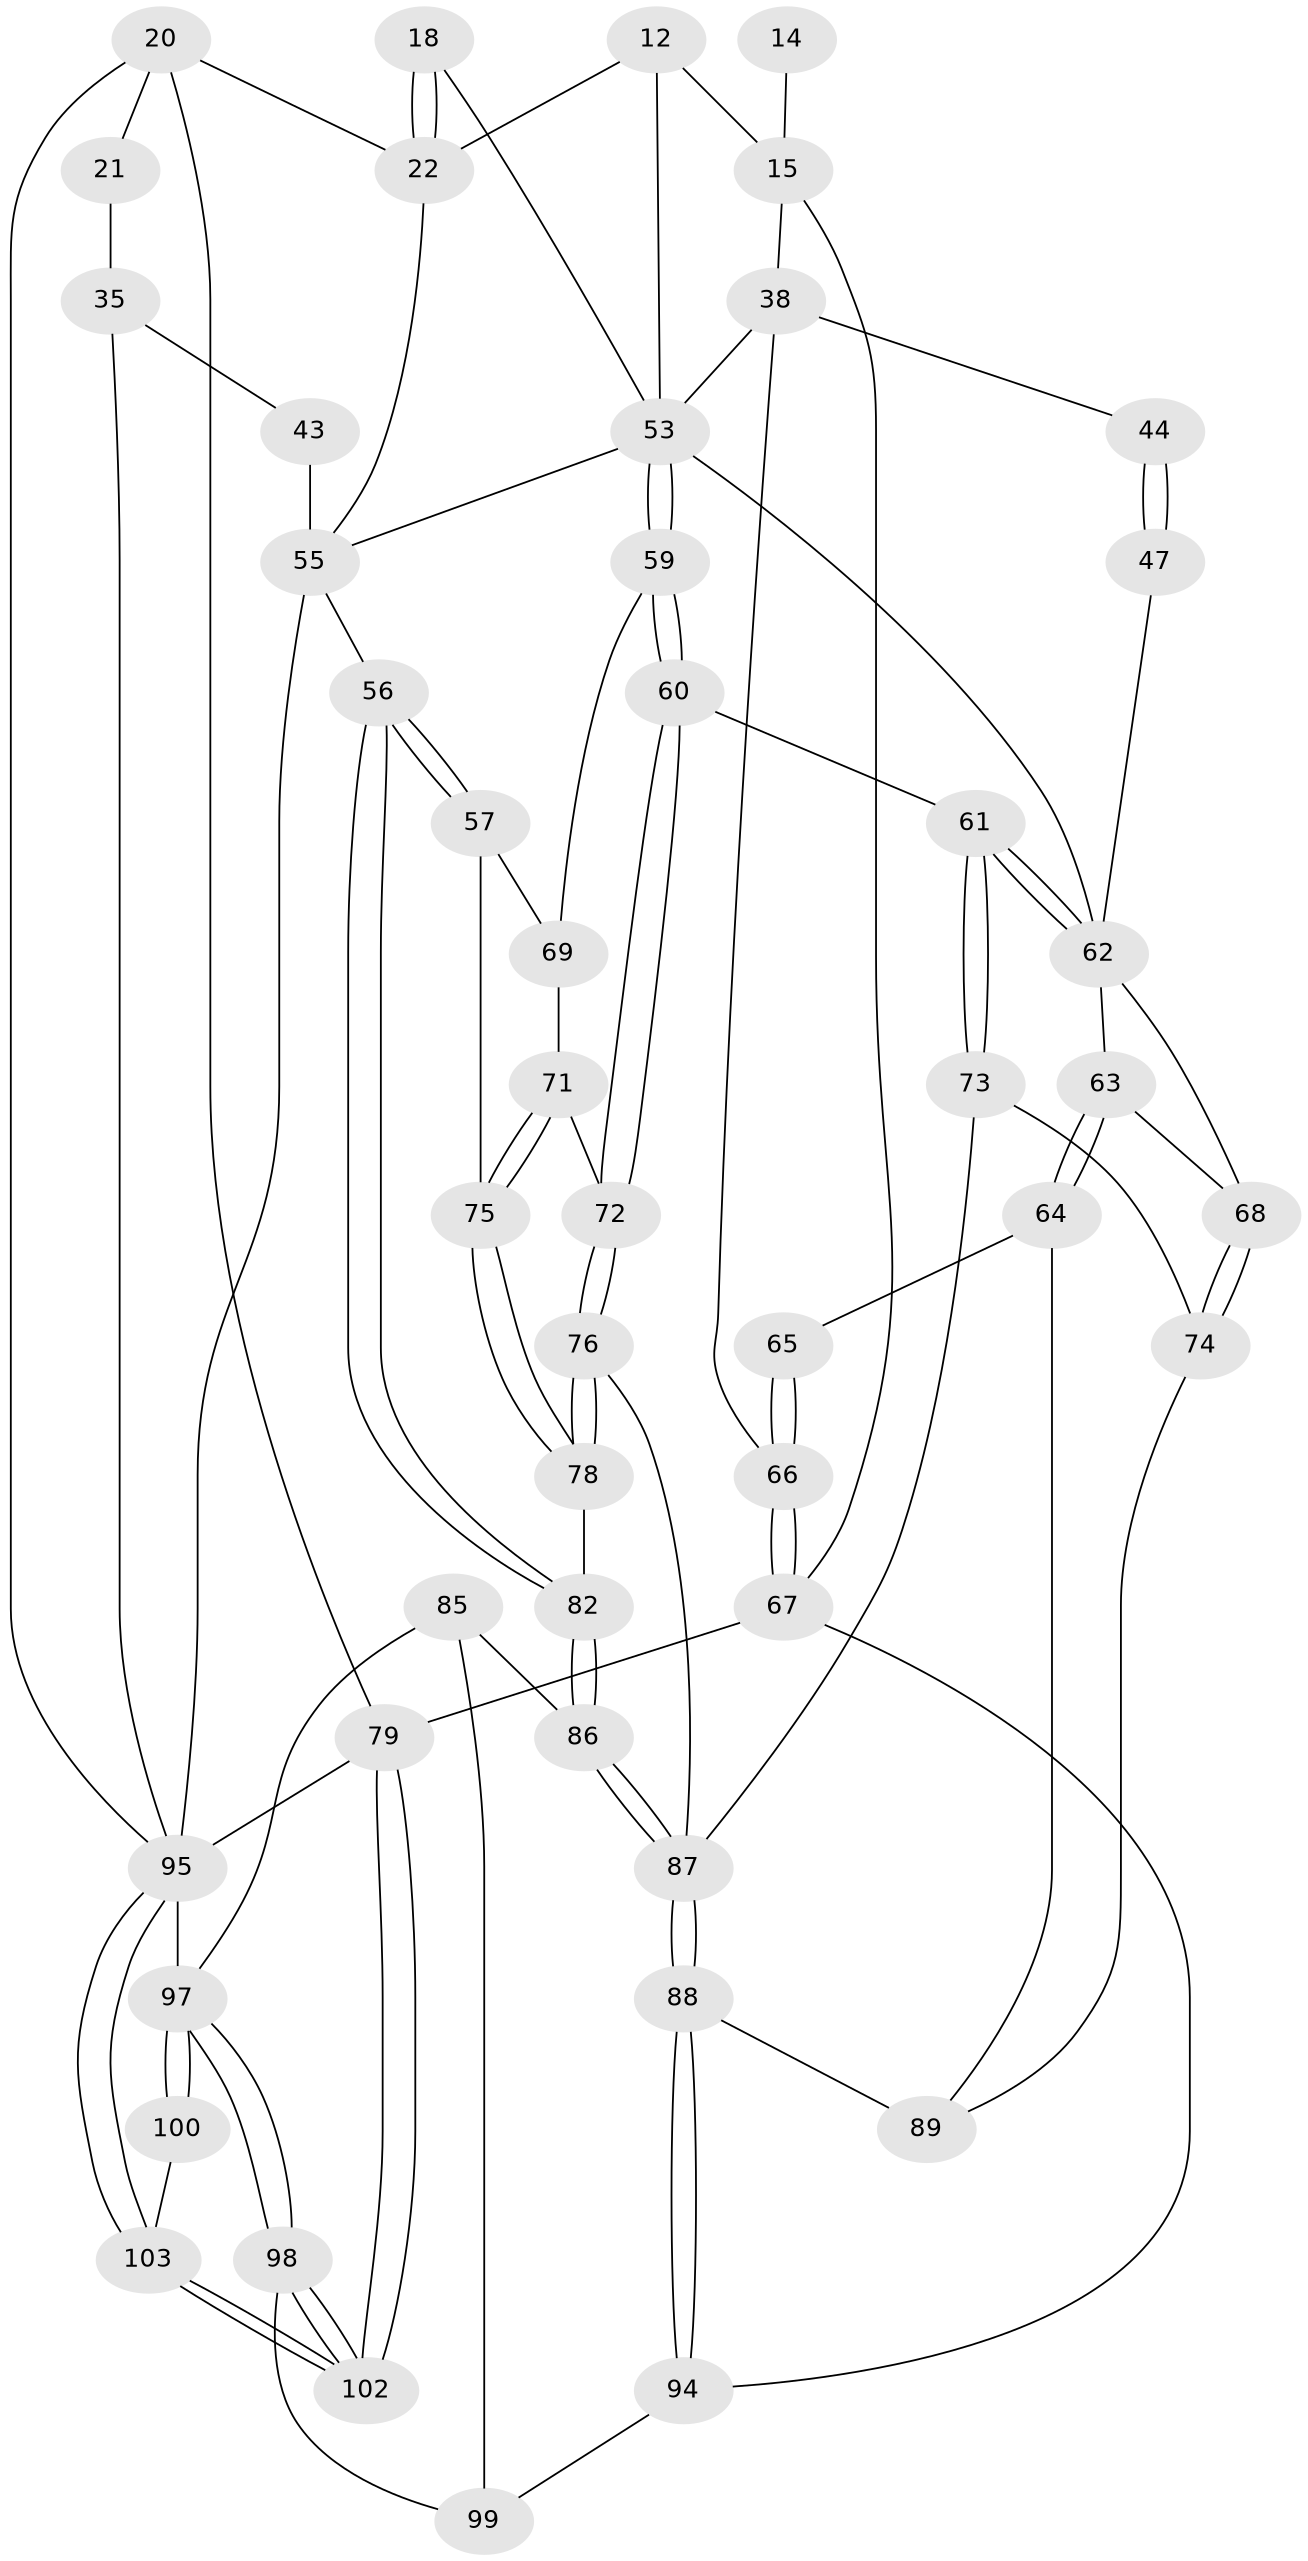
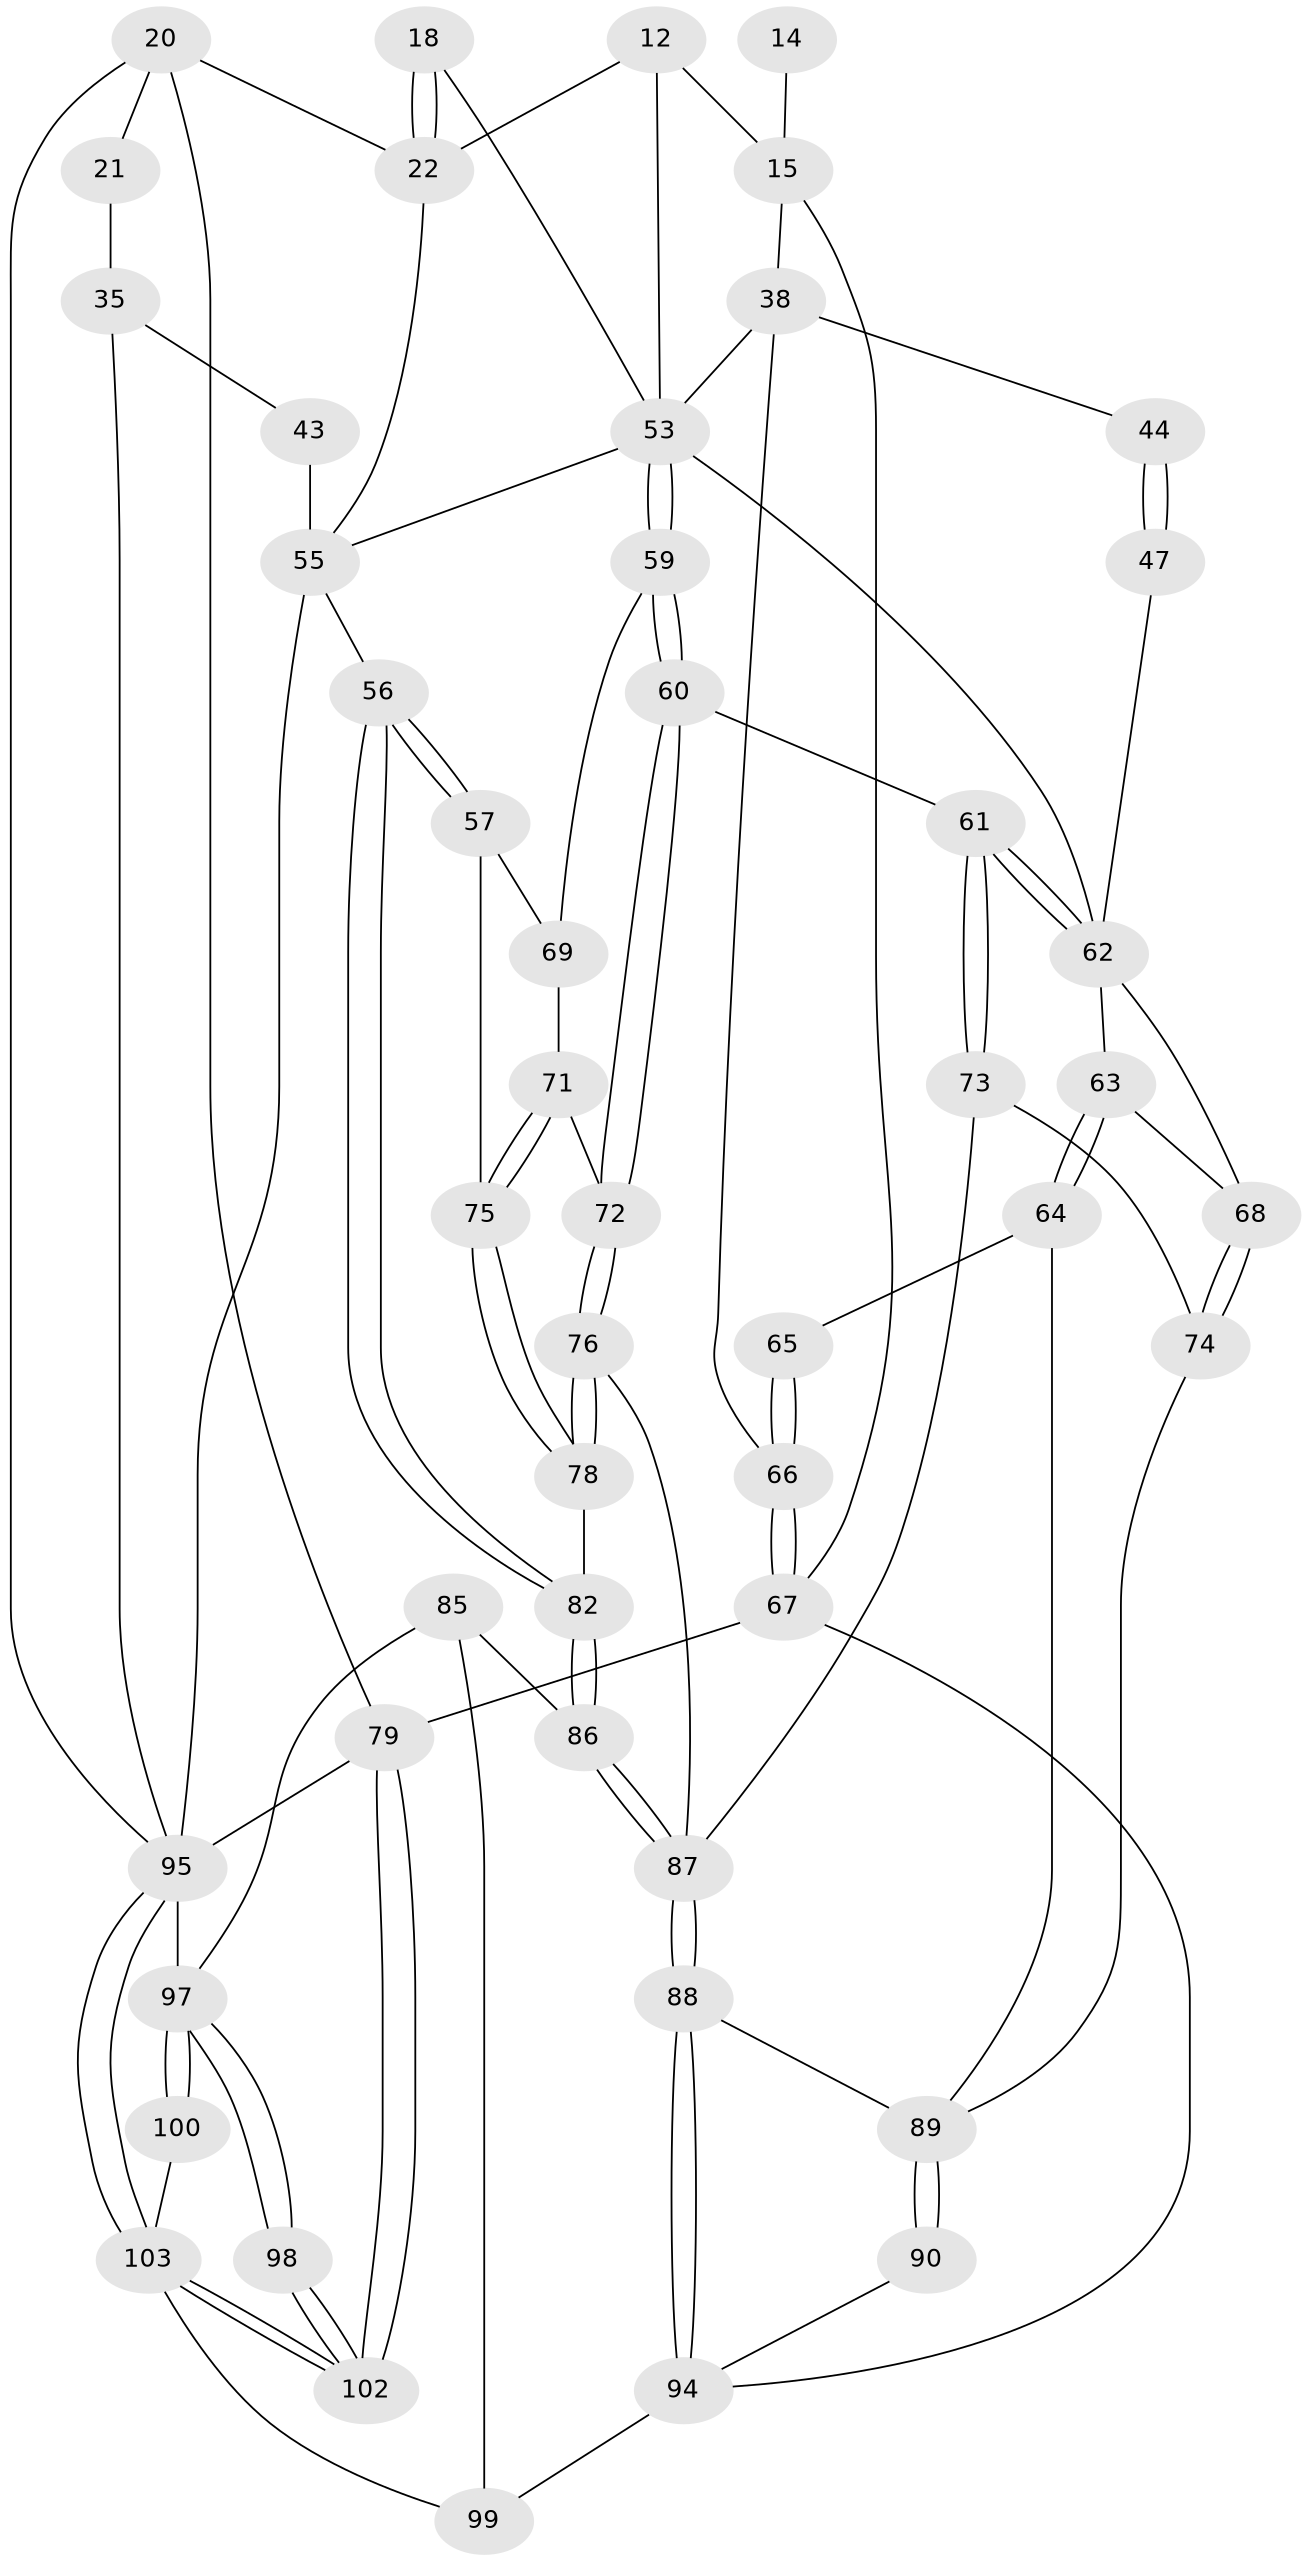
none -> (927, 2260)
(308, 2436) -> (278, 2429)
